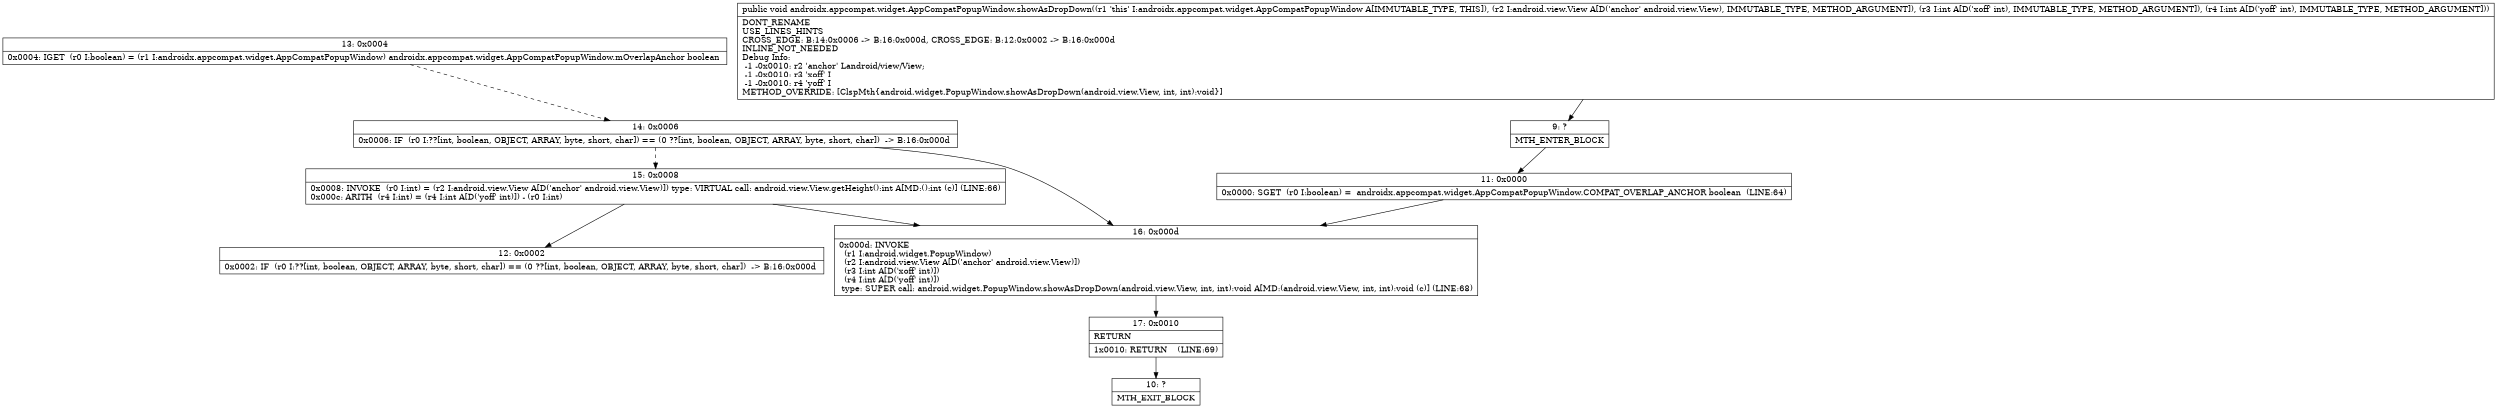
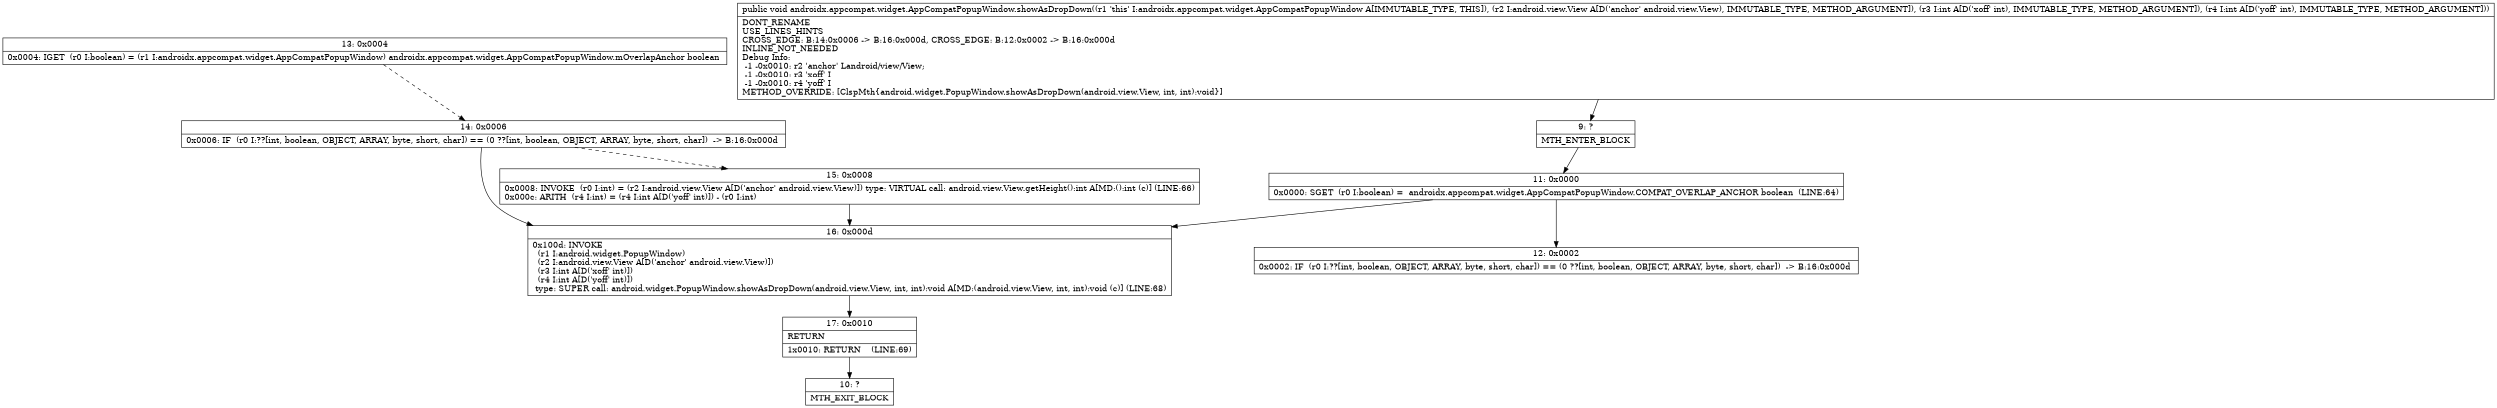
(587, 224) -> (1556, 221)
(877, 245) -> (570, 245)
